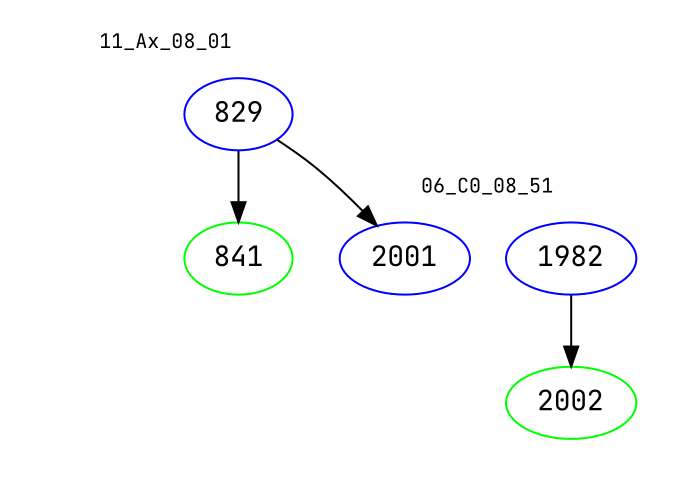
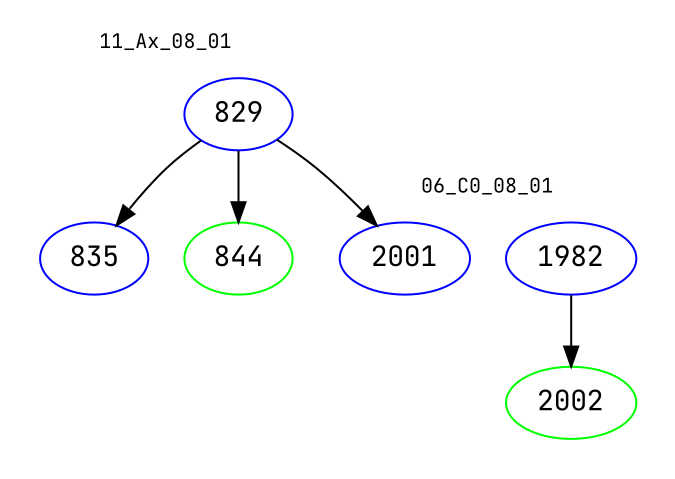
(488, 187) -> (488, 187)
none -> (94, 259)
(238, 259) -> (238, 259)
